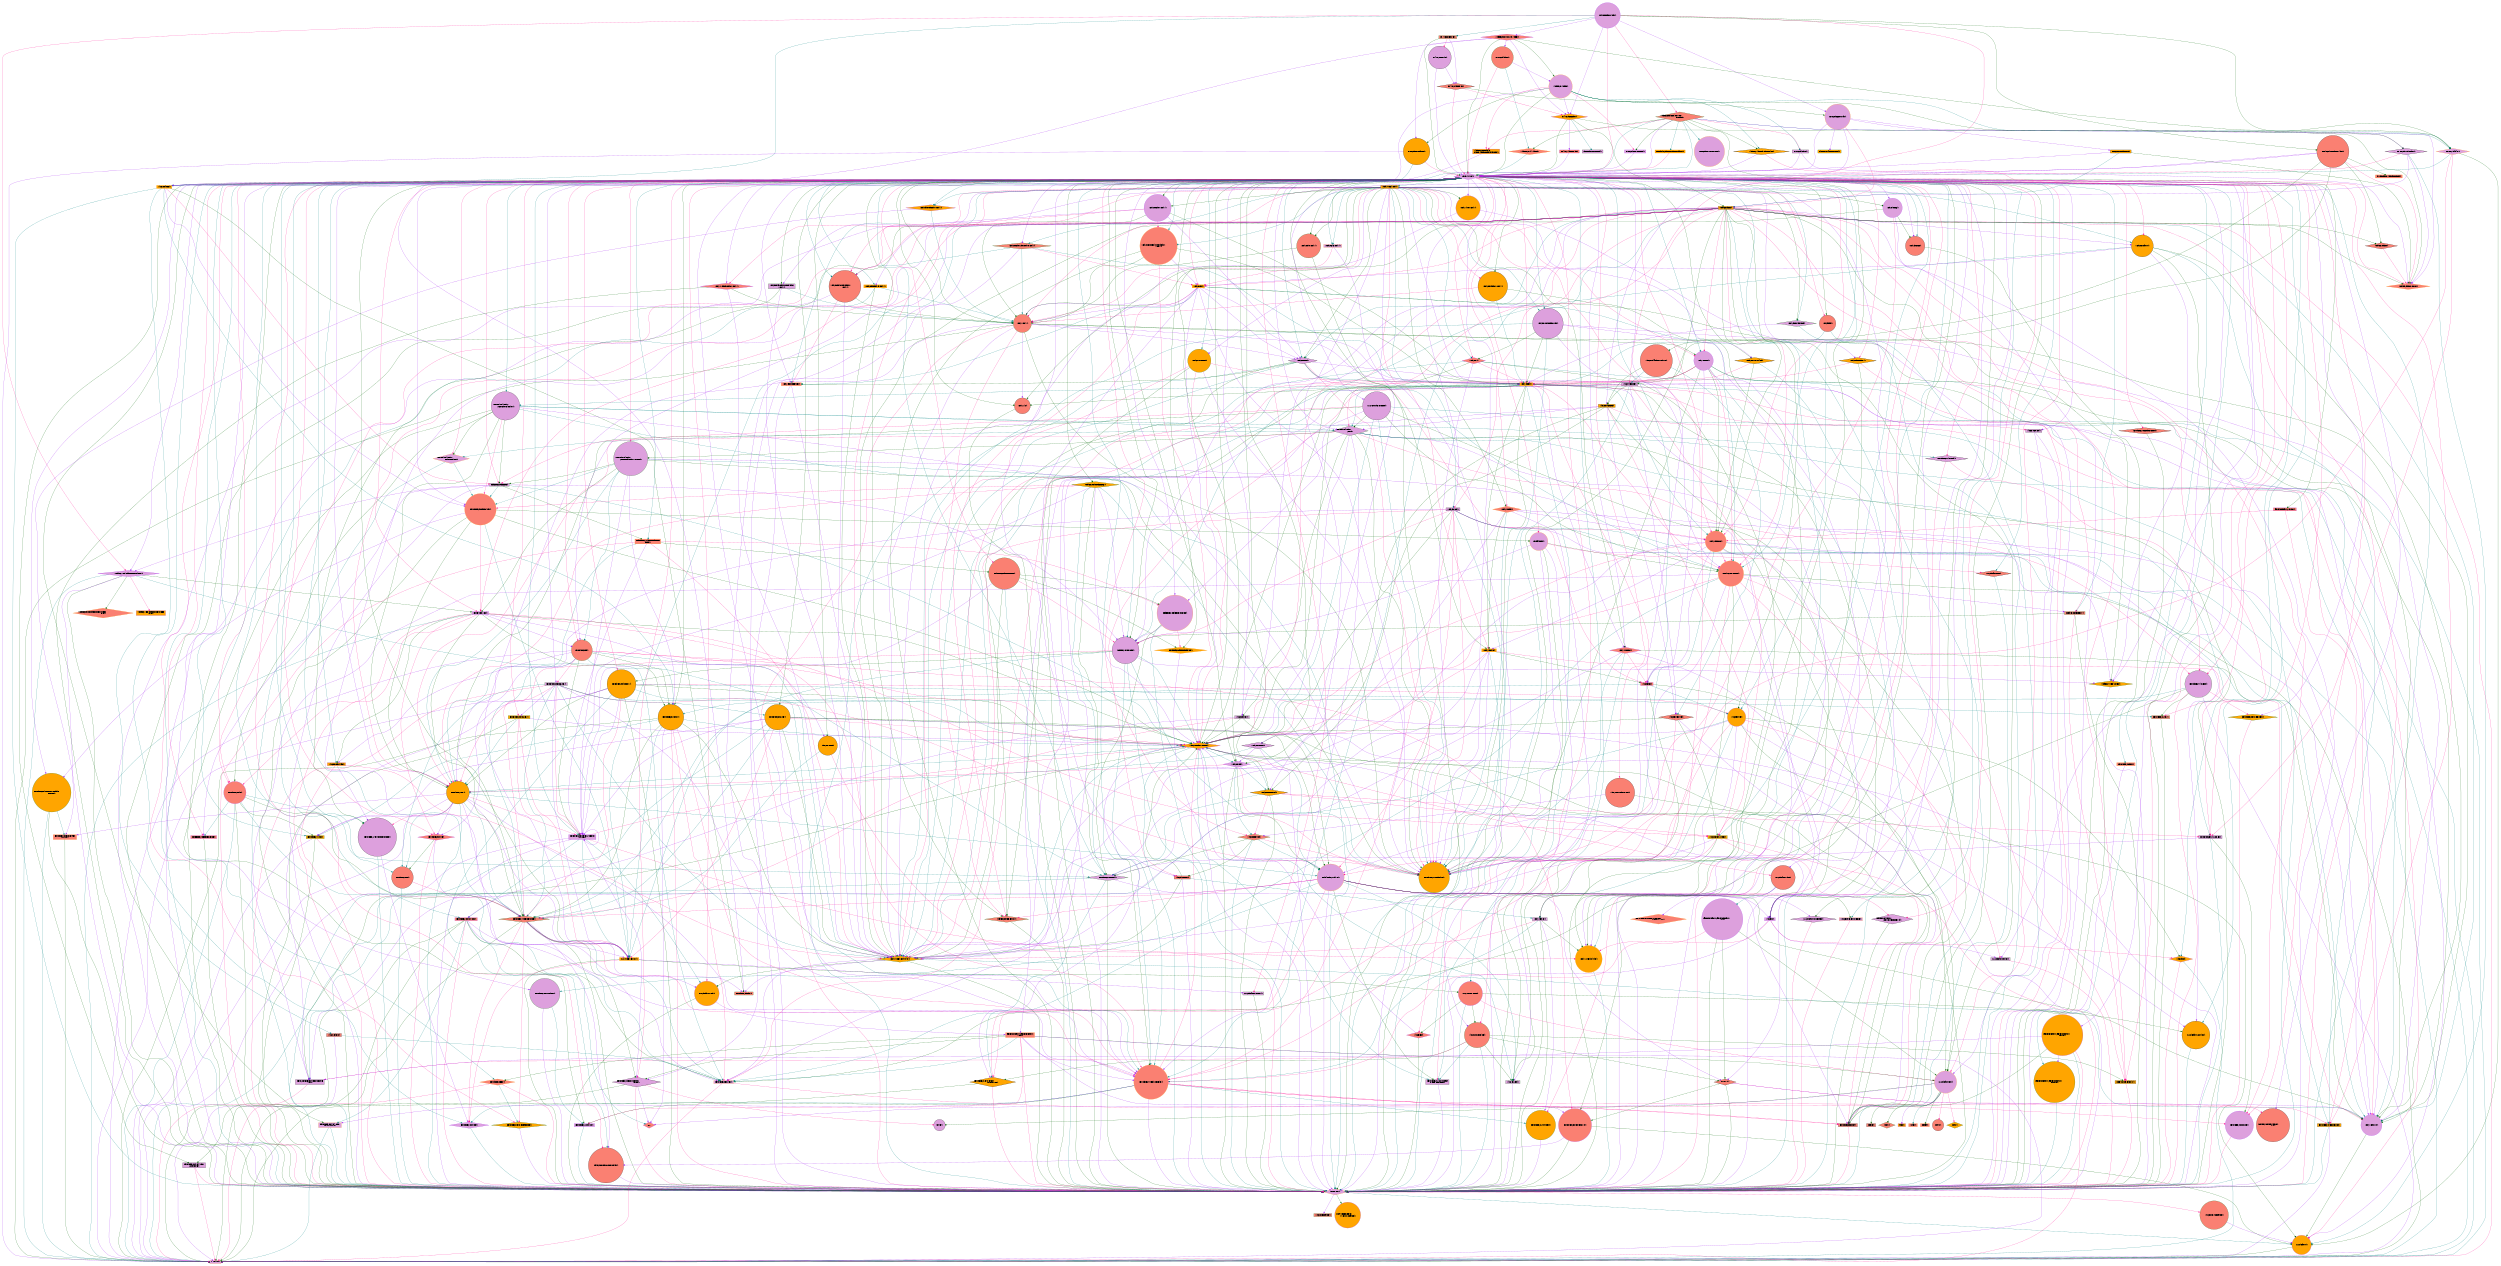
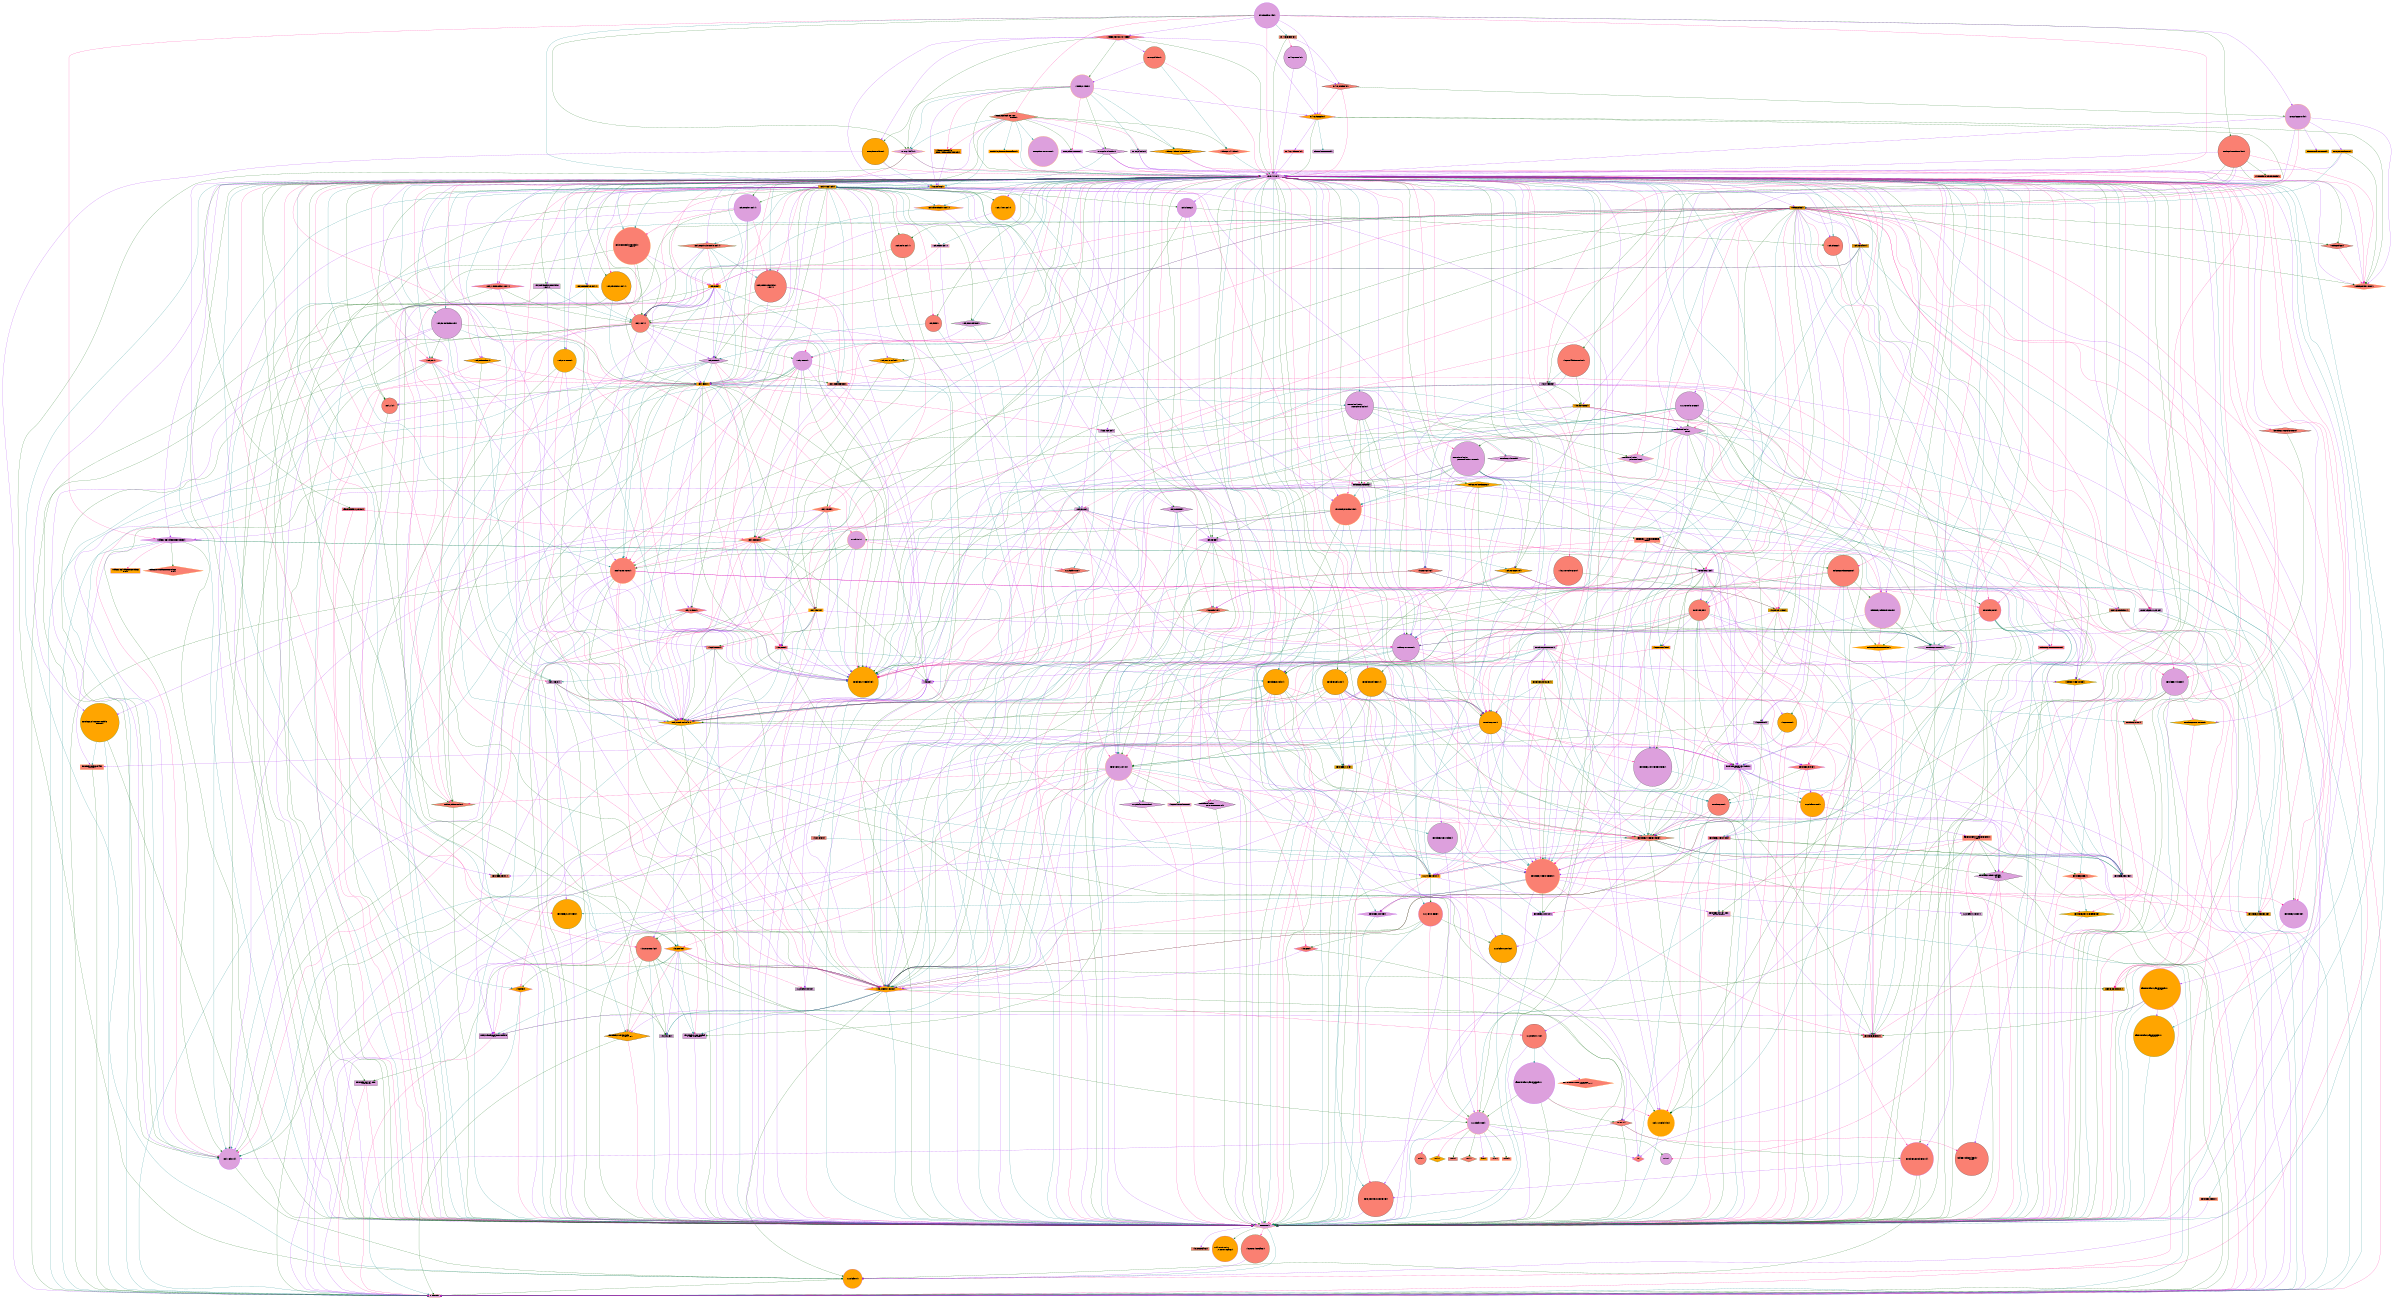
(2142, 246) -> (1860, 246)
(1716, 541) -> (754, 540)
(1736, 717) -> (678, 949)
(1218, 755) -> (1017, 739)
